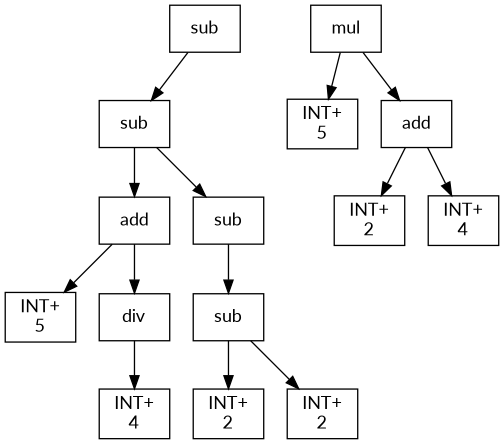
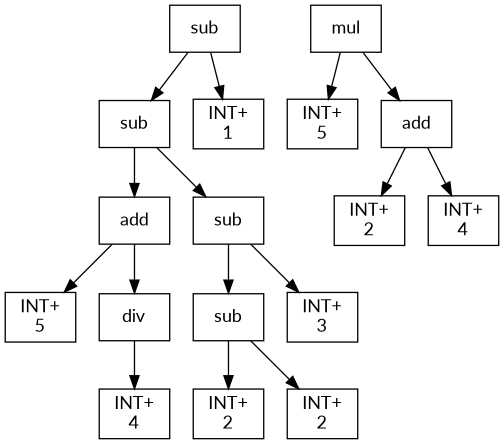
none -> (228, 124)
none -> (322, 317)
